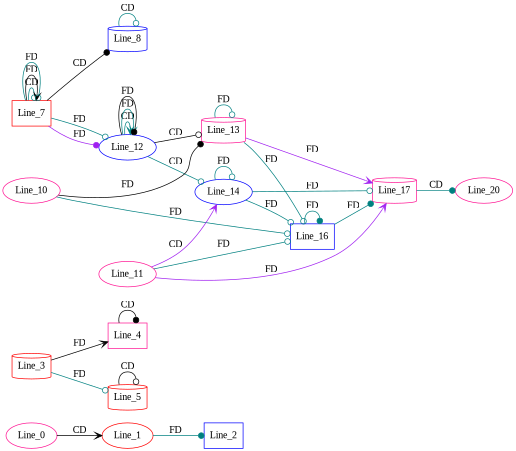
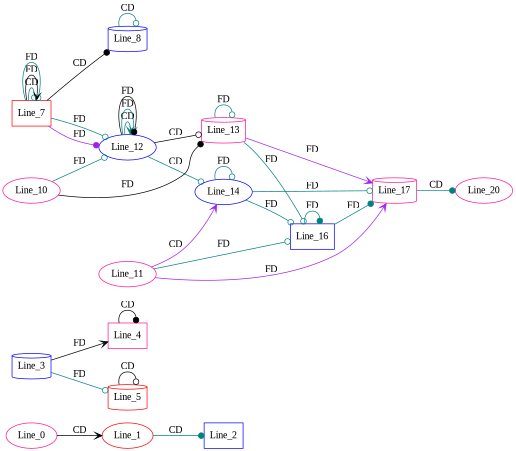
(170, 217) -> (77, 170)
(32, 366) -> (32, 366)
(176, 430) -> (176, 430)
